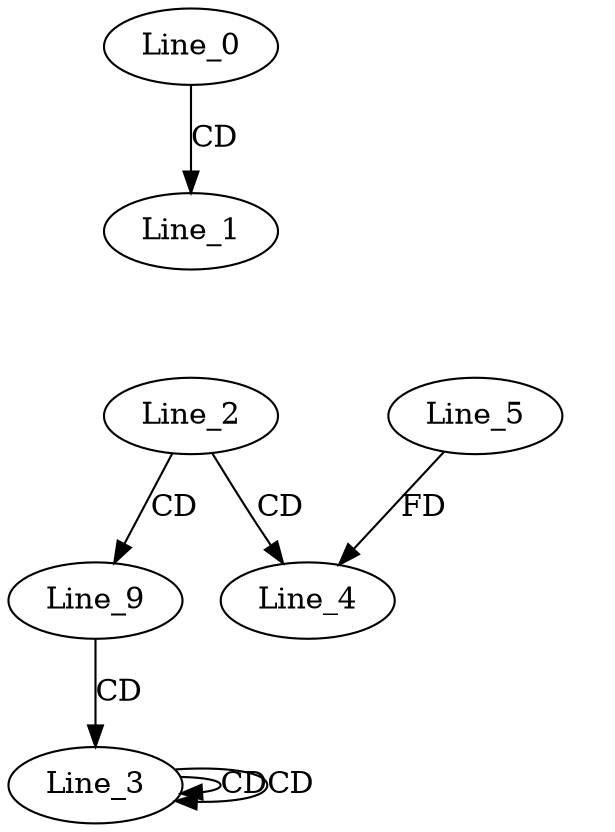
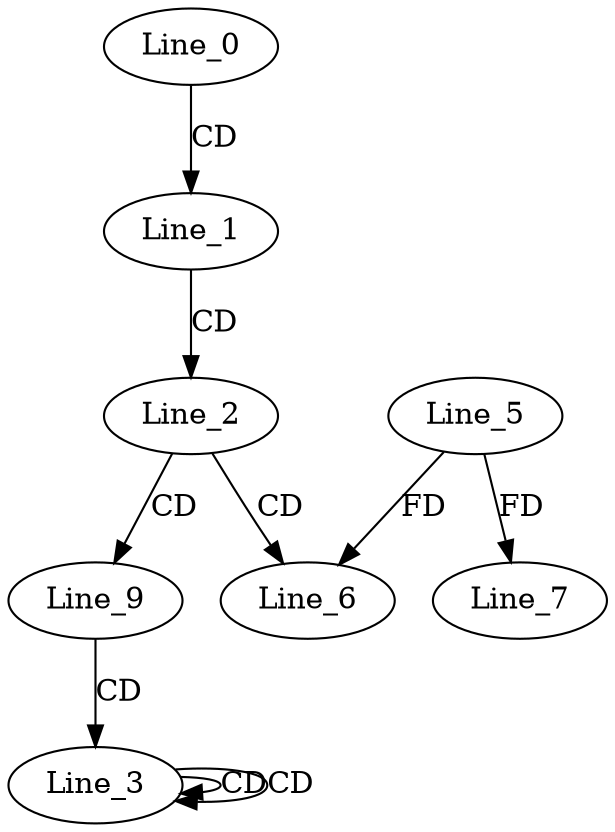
none -> (191, 313)
(308, 601) -> (308, 601)
none -> (520, 601)
